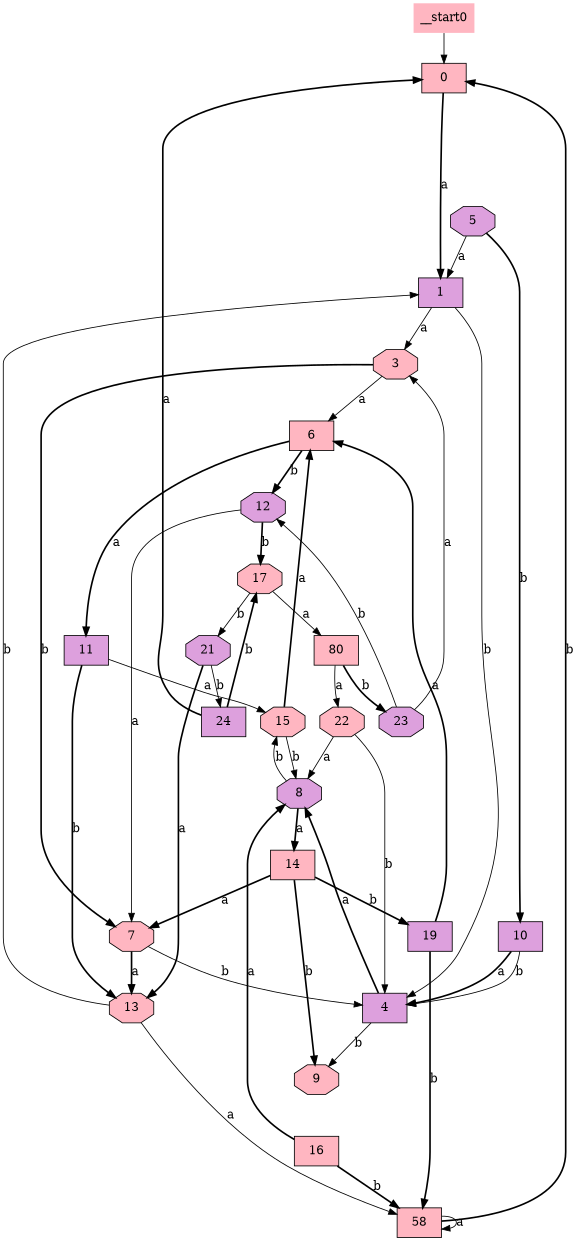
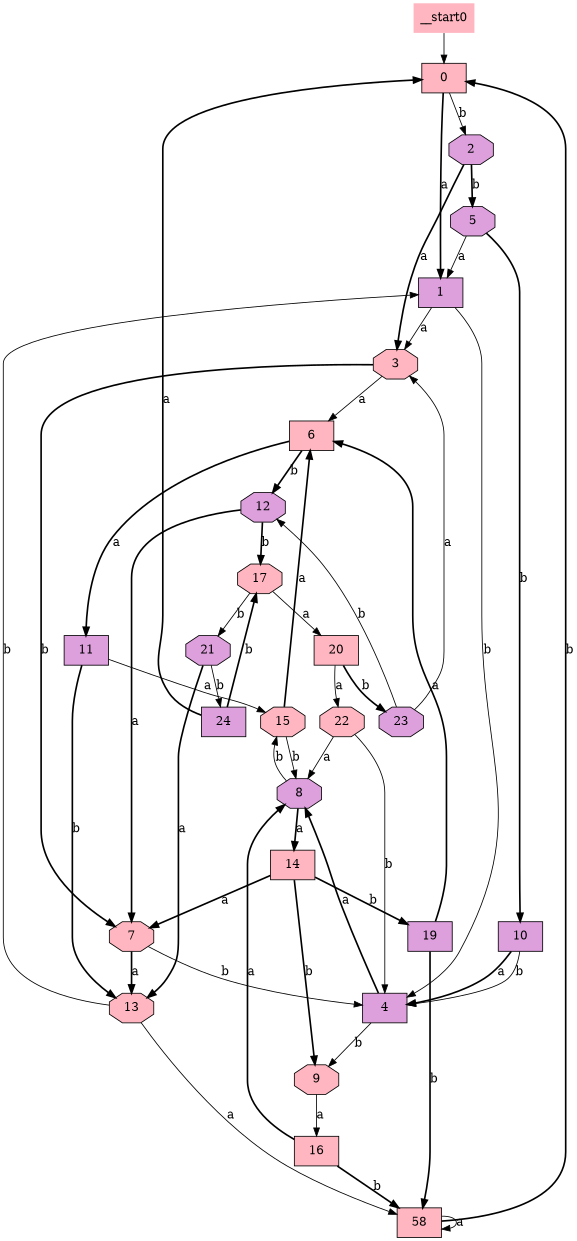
none -> (471, 150)
(336, 650) -> (336, 650)
(132, 676) -> (132, 676)
none -> (317, 1111)
